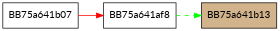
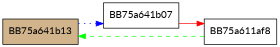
(140, 15) -> (240, 32)
none -> (87, 24)
